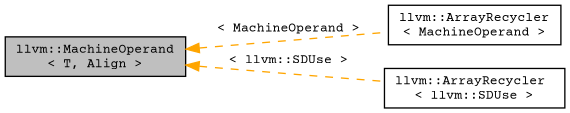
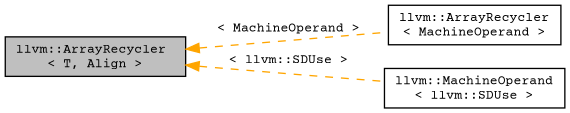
(95, 57) -> (95, 57)
(475, 88) -> (475, 88)
